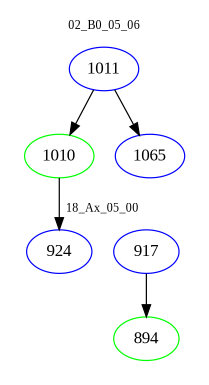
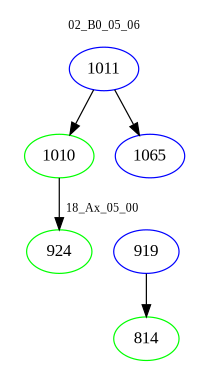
(59, 252) -> (59, 252)
(146, 252) -> (146, 252)
(146, 339) -> (146, 339)
